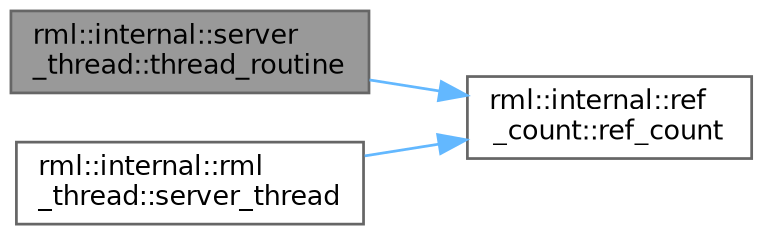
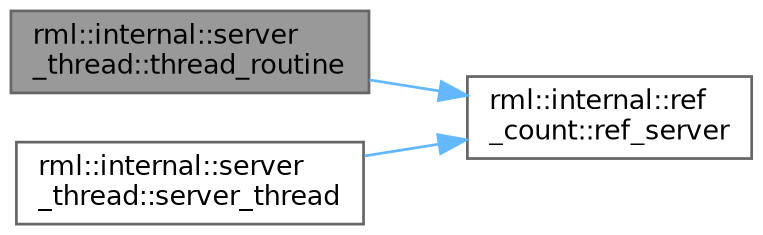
(610, 118) -> (610, 118)
(190, 183) -> (190, 183)
